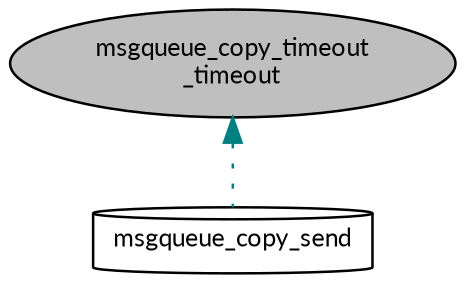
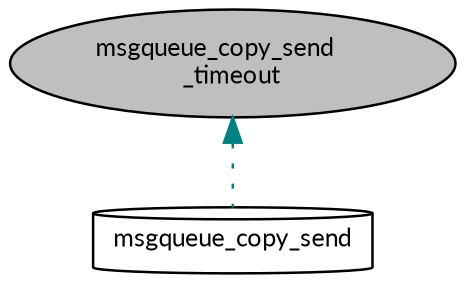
(233, 63) -> (233, 63)
